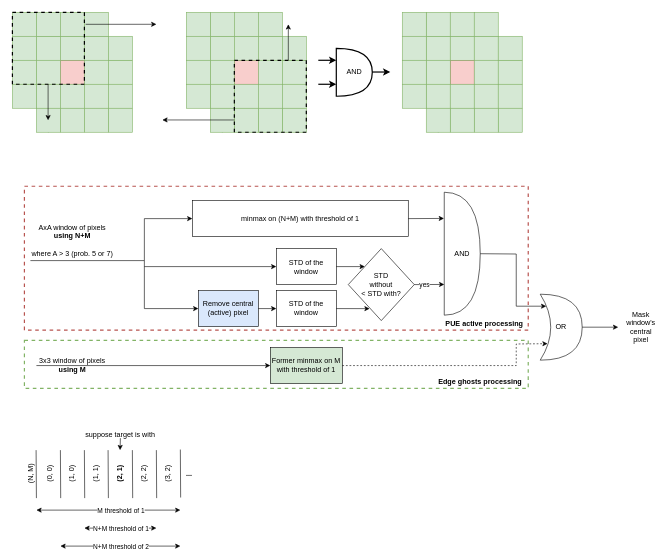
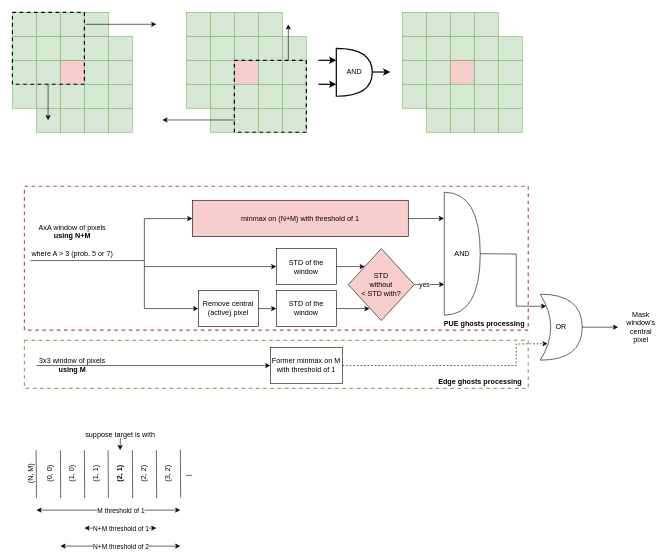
(300, 219) -> (300, 219)
(381, 285) -> (381, 285)
(228, 309) -> (228, 309)
(485, 324) -> (485, 324)
(306, 366) -> (306, 366)
